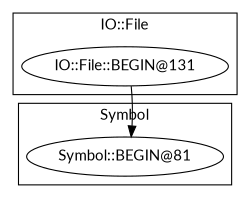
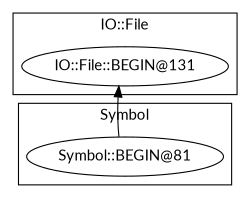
(132, 110) -> (118, 117)
